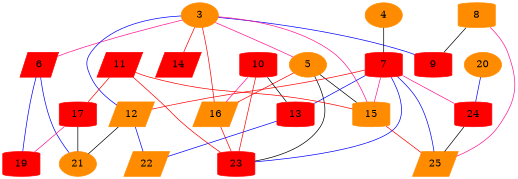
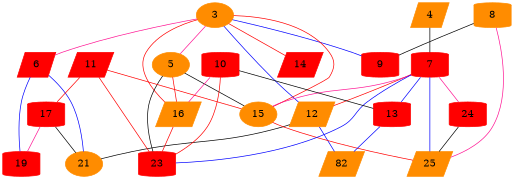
(384, 15) -> (430, 15)
(307, 37) -> (327, 50)
(483, 65) -> none
(371, 114) -> (258, 114)
(147, 164) -> (342, 164)
